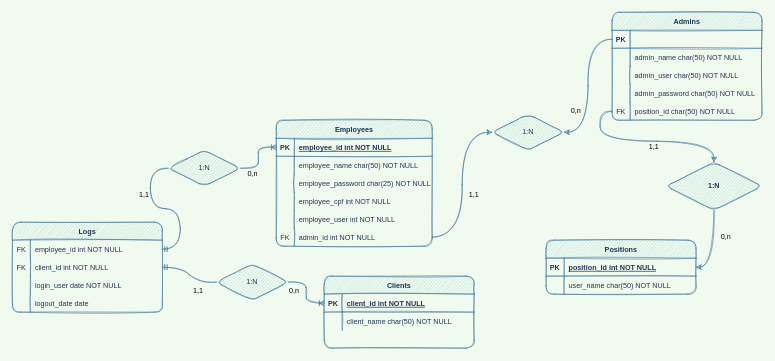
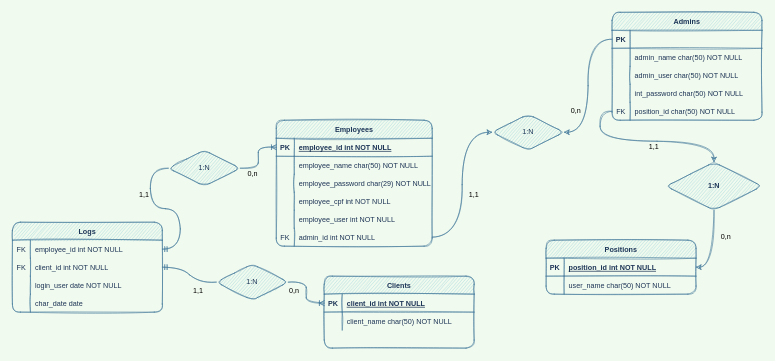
(697, 94) -> (692, 94)
(366, 184) -> (366, 184)
(65, 304) -> (62, 304)
